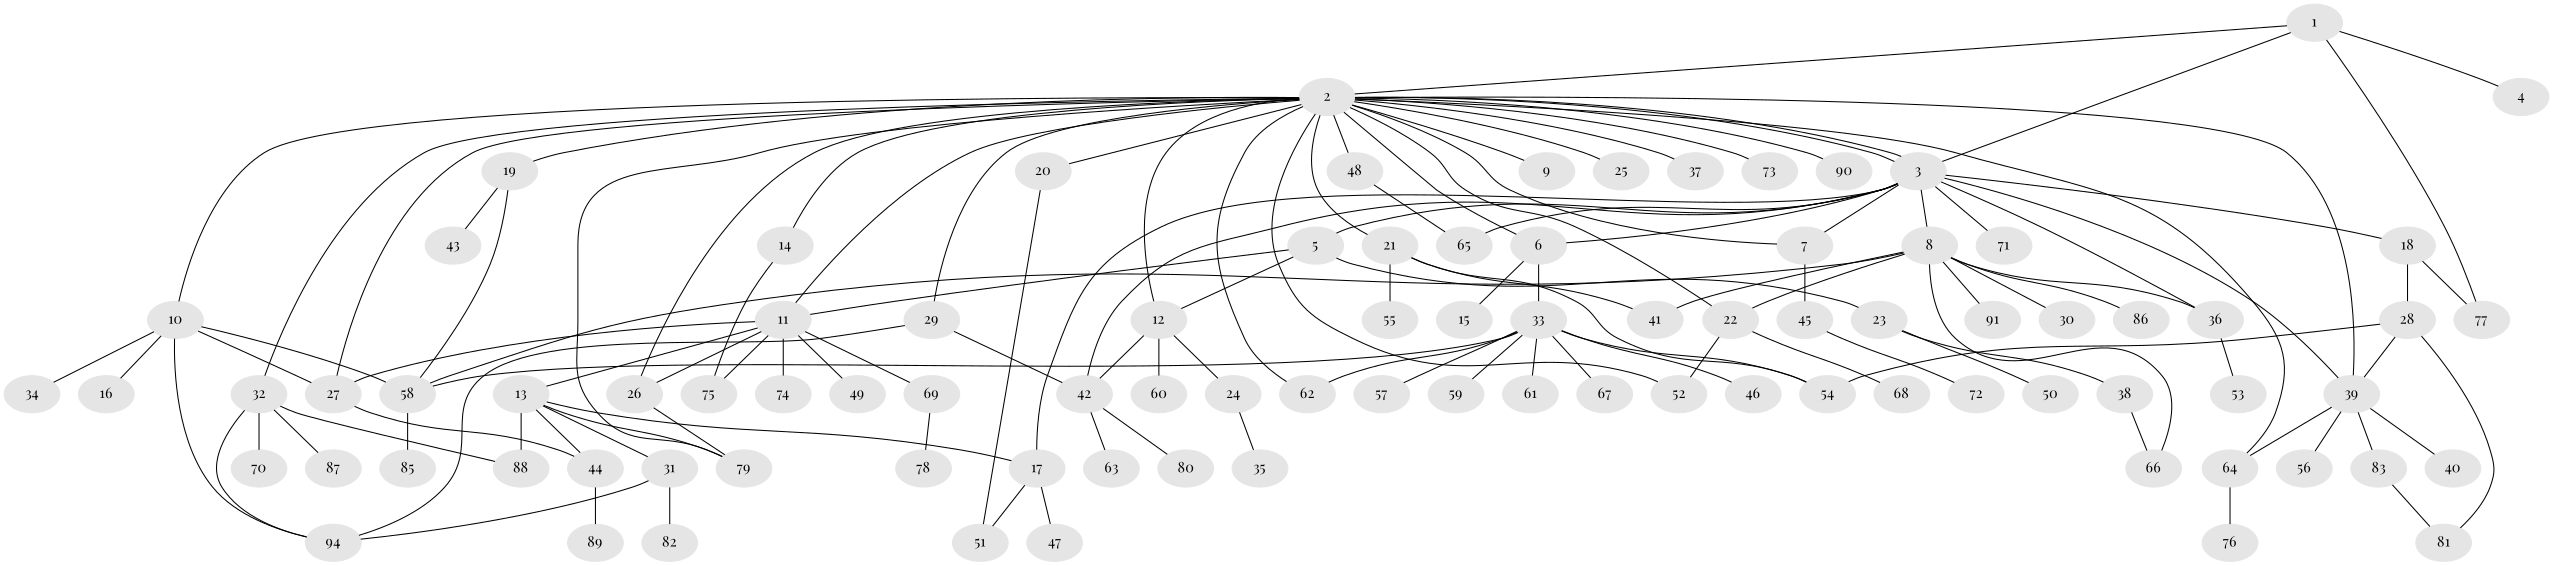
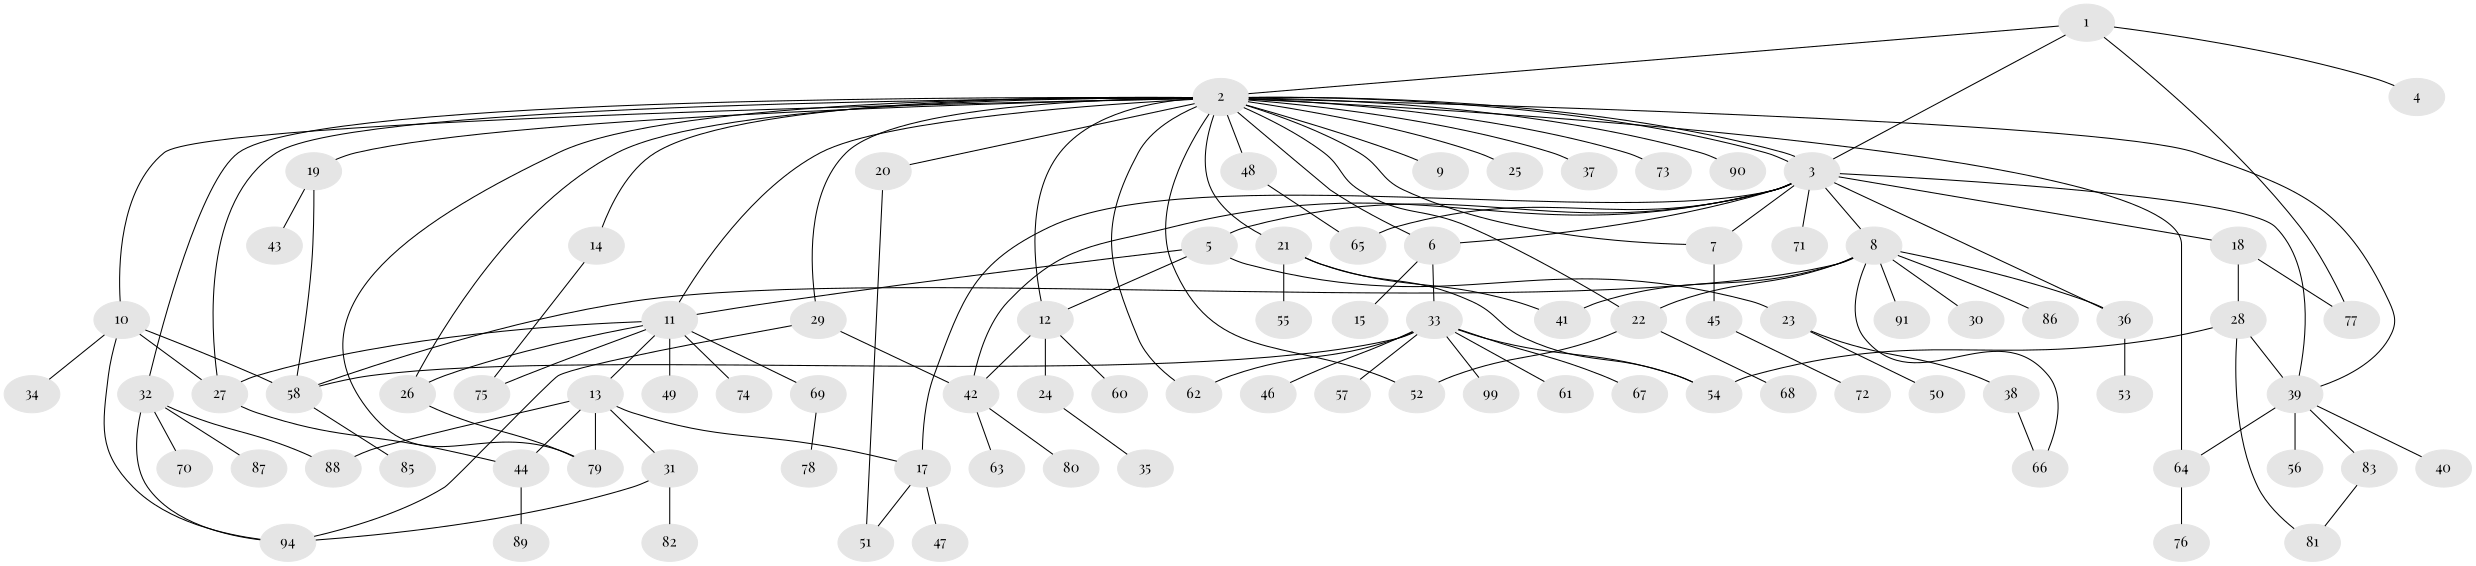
(106, 394) -> none
(1456, 394) -> (1491, 394)
